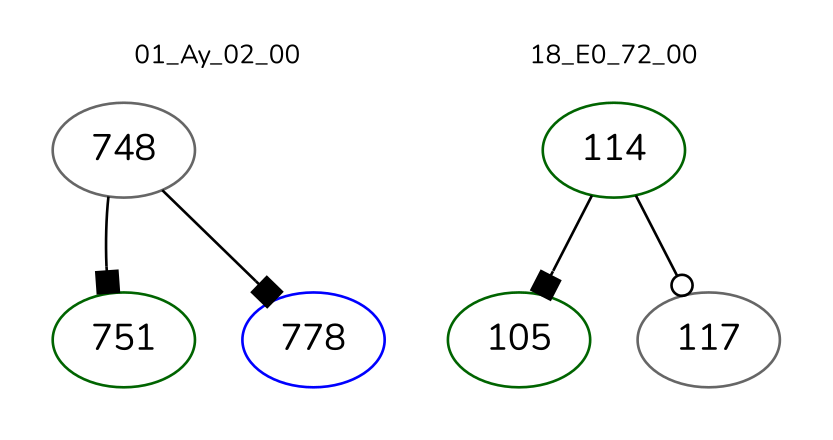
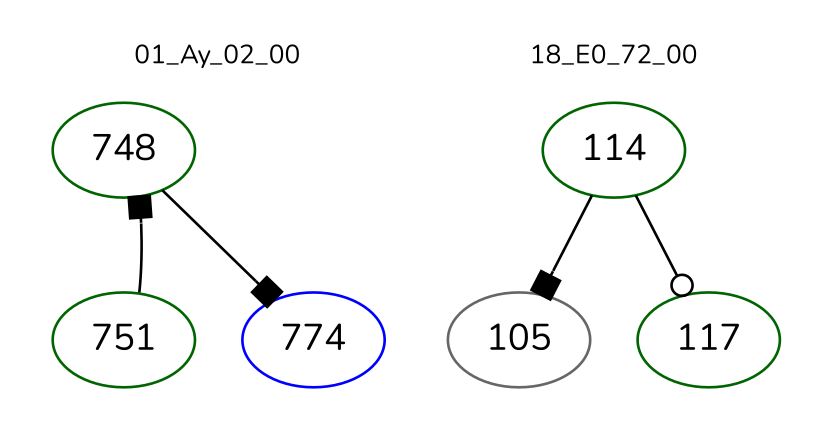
(124, 150) -> (124, 150)
(106, 231) -> (141, 258)
(314, 340) -> (314, 340)
(519, 340) -> (519, 340)
(709, 340) -> (709, 340)
